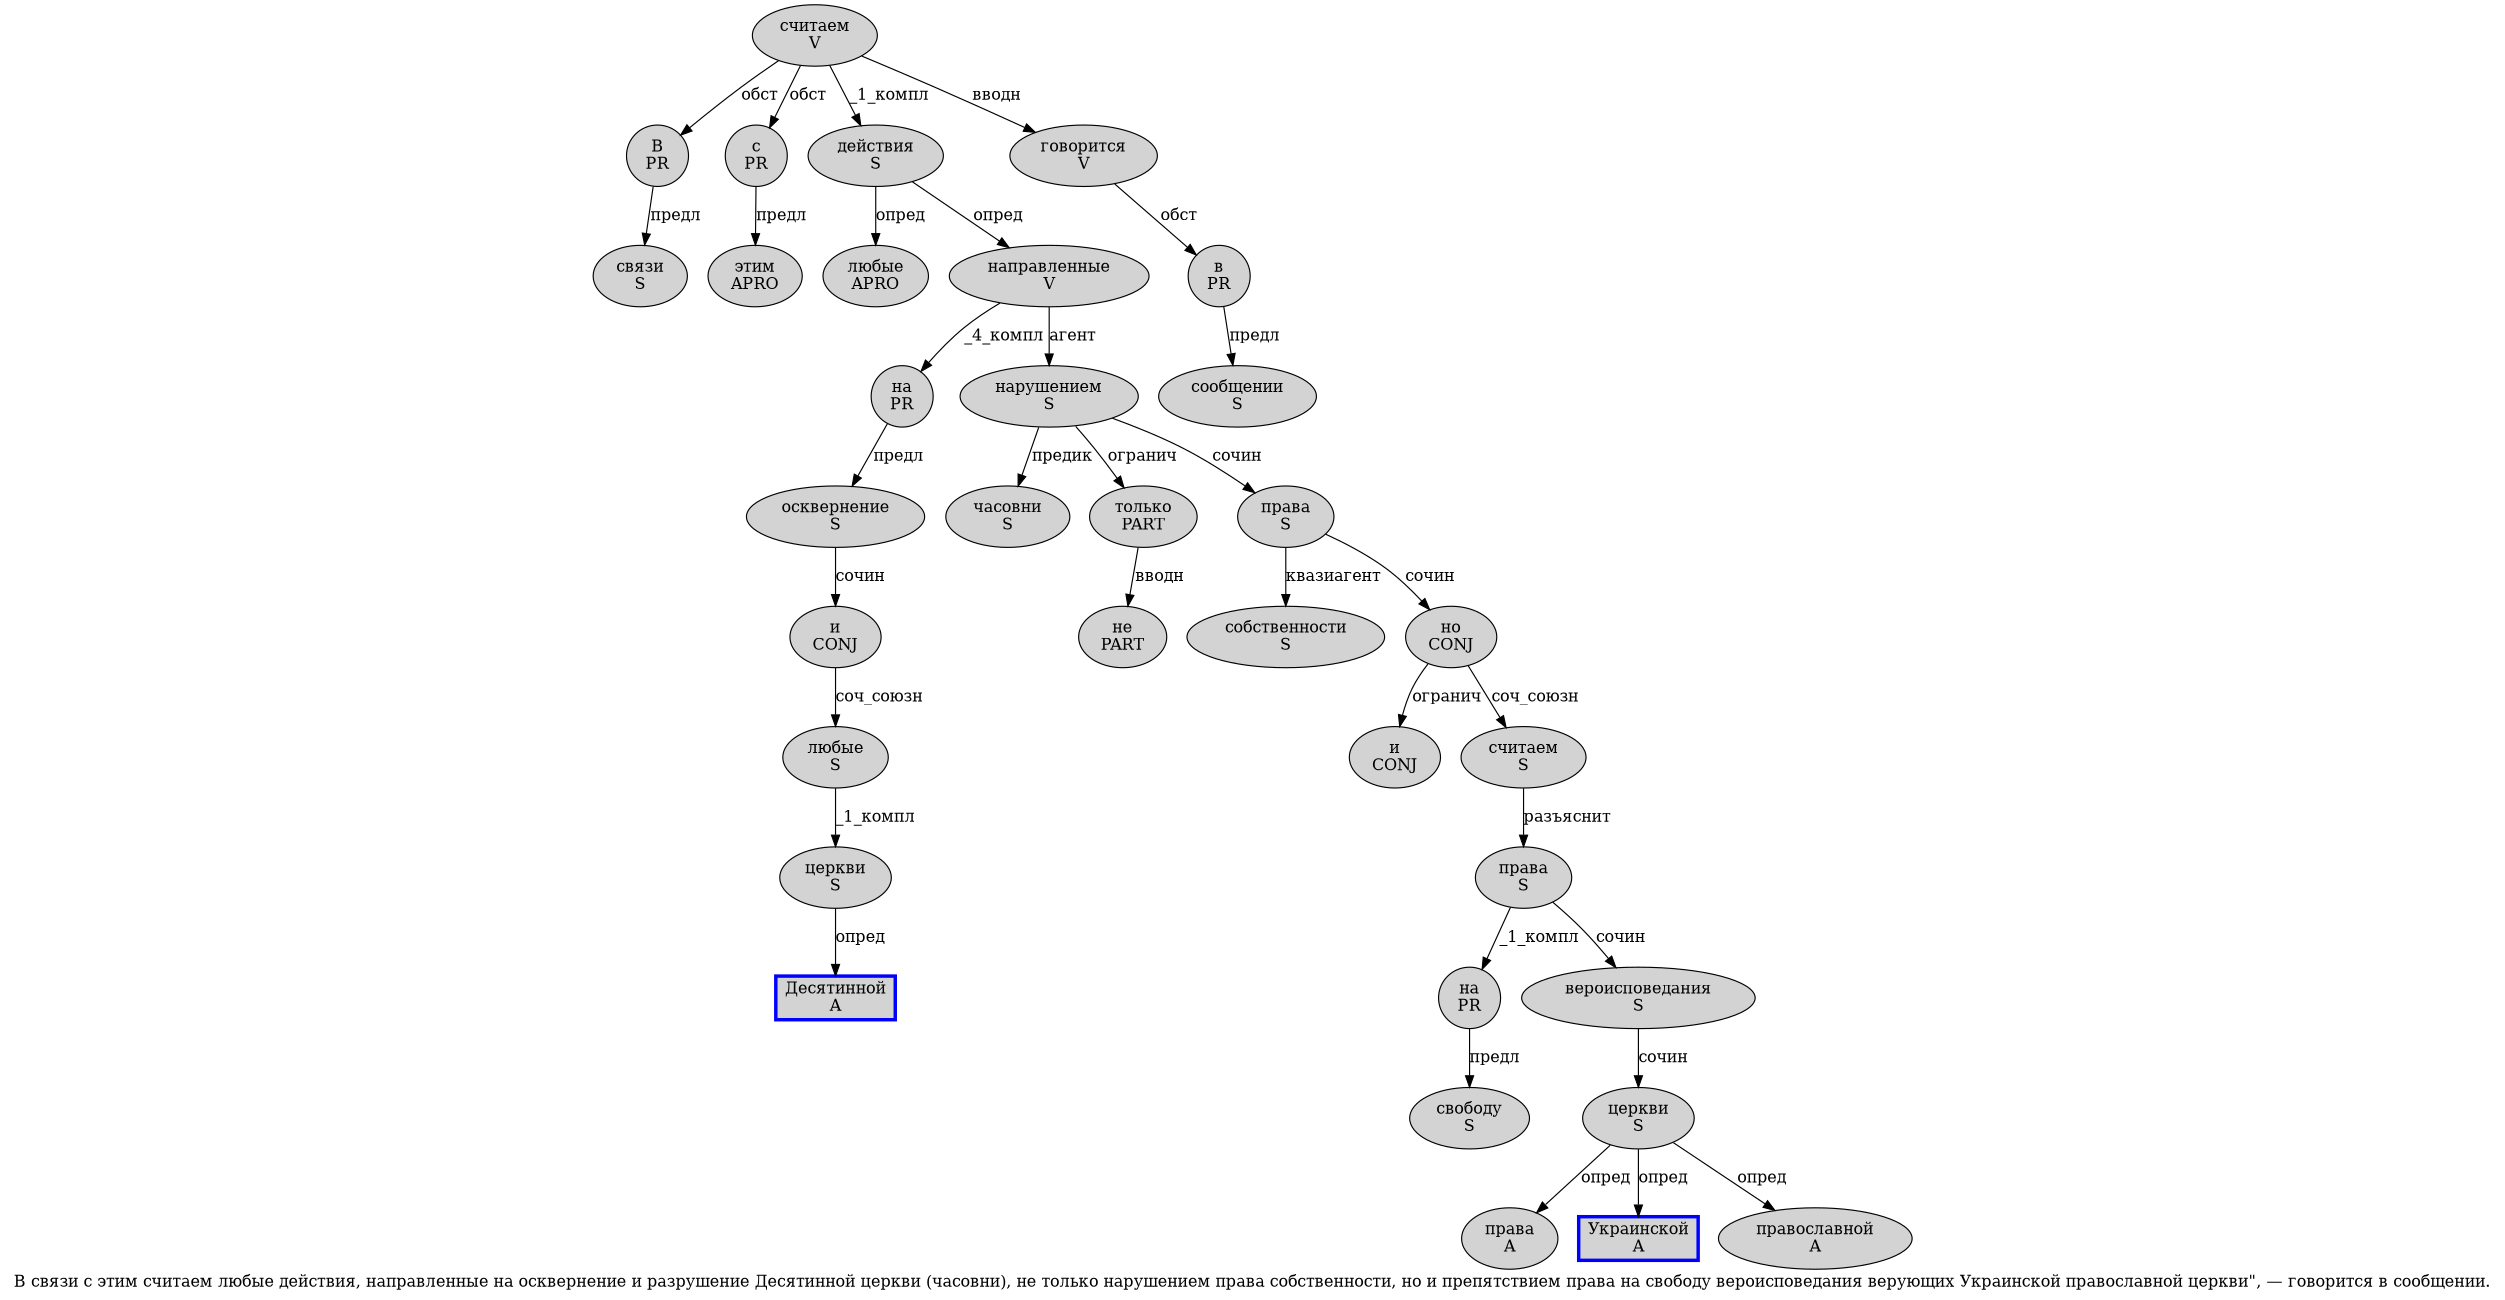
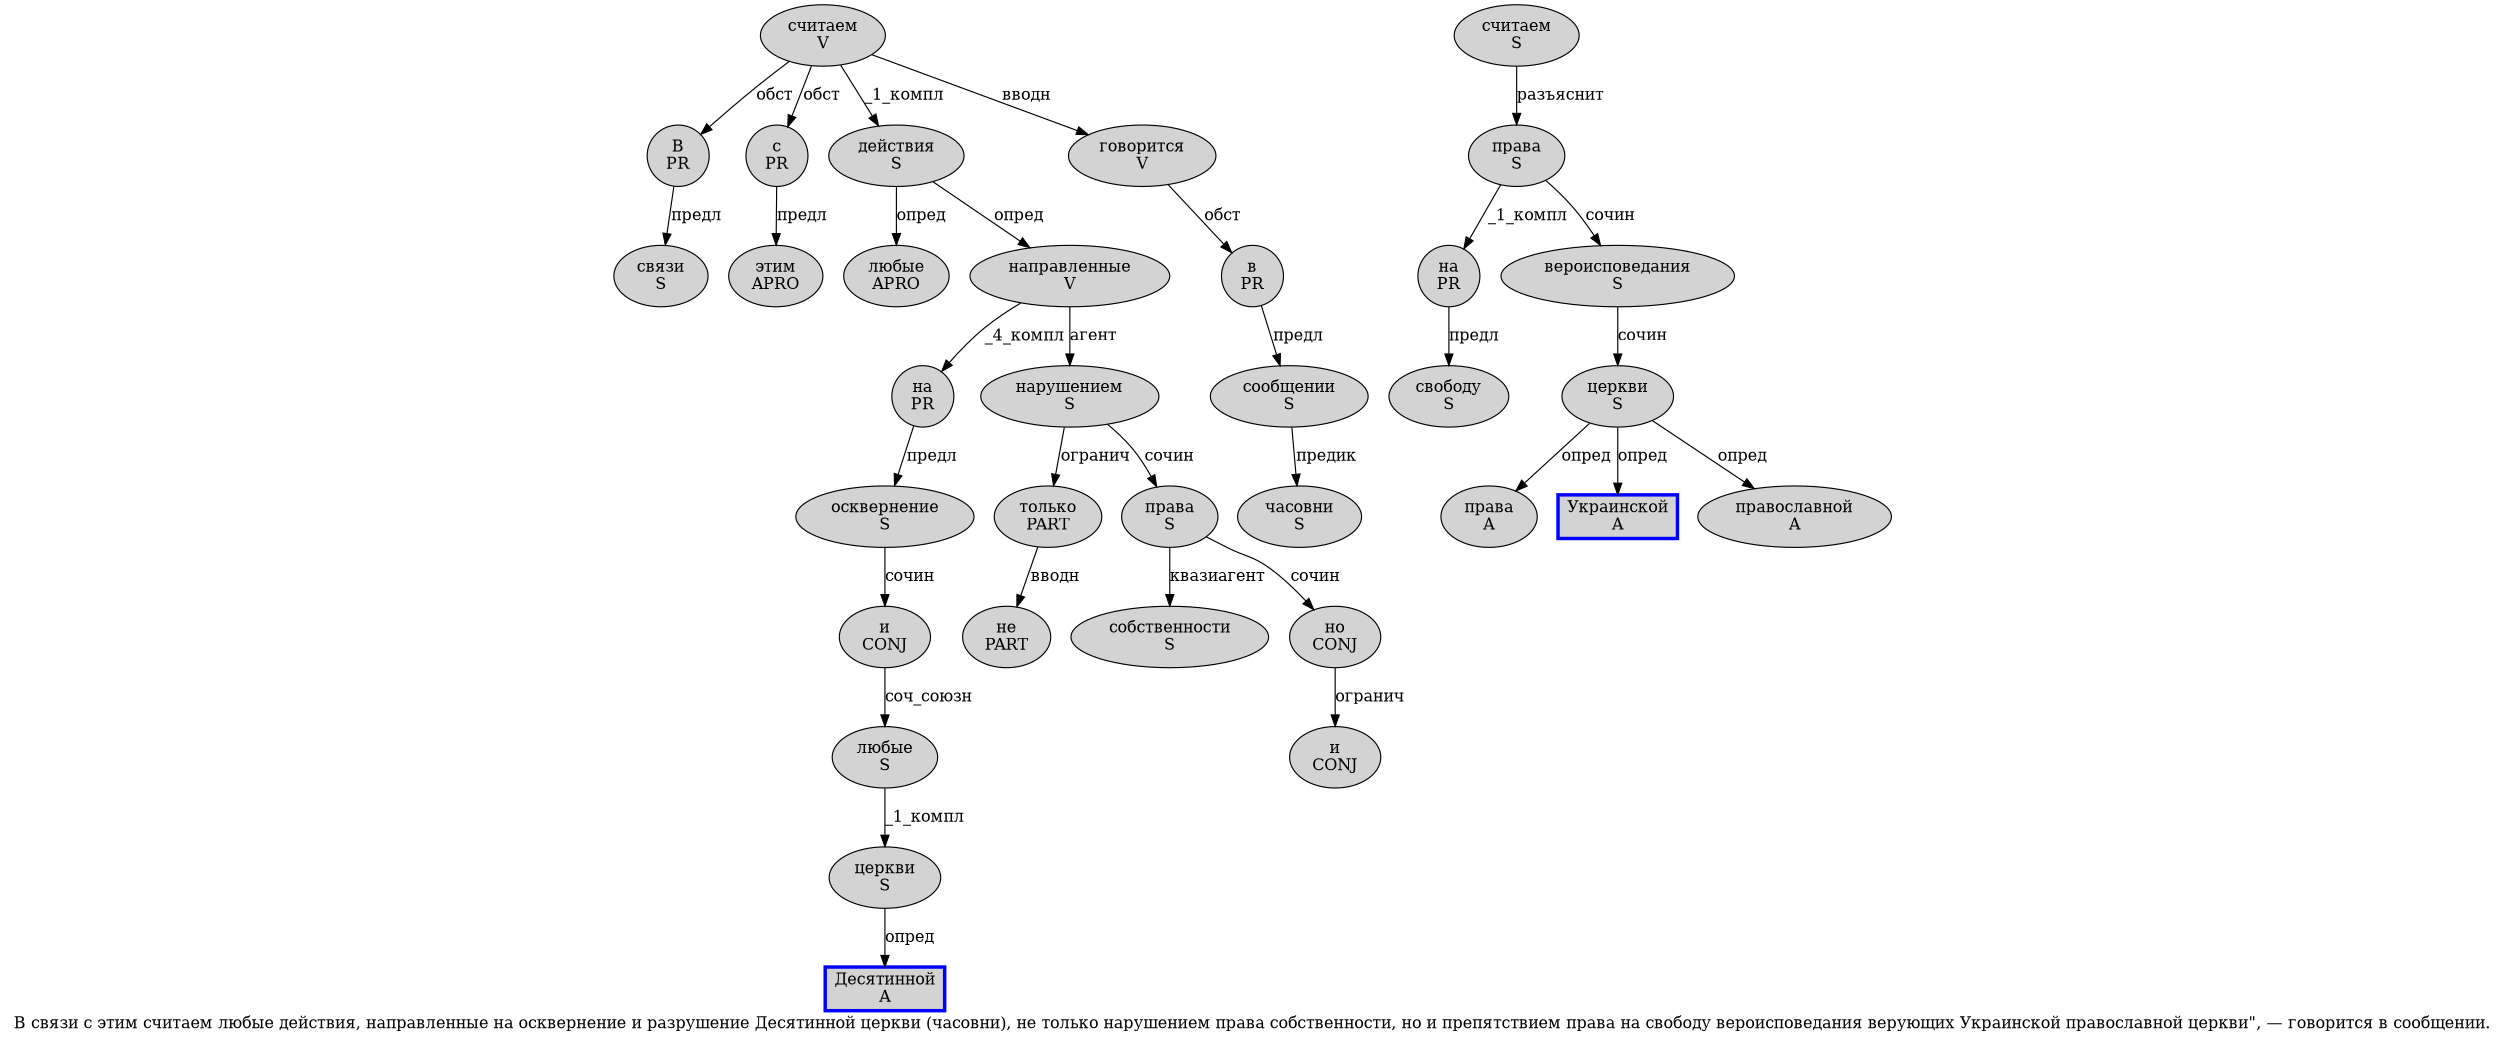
(1030, 451) -> (1294, 451)
(1484, 692) -> none
